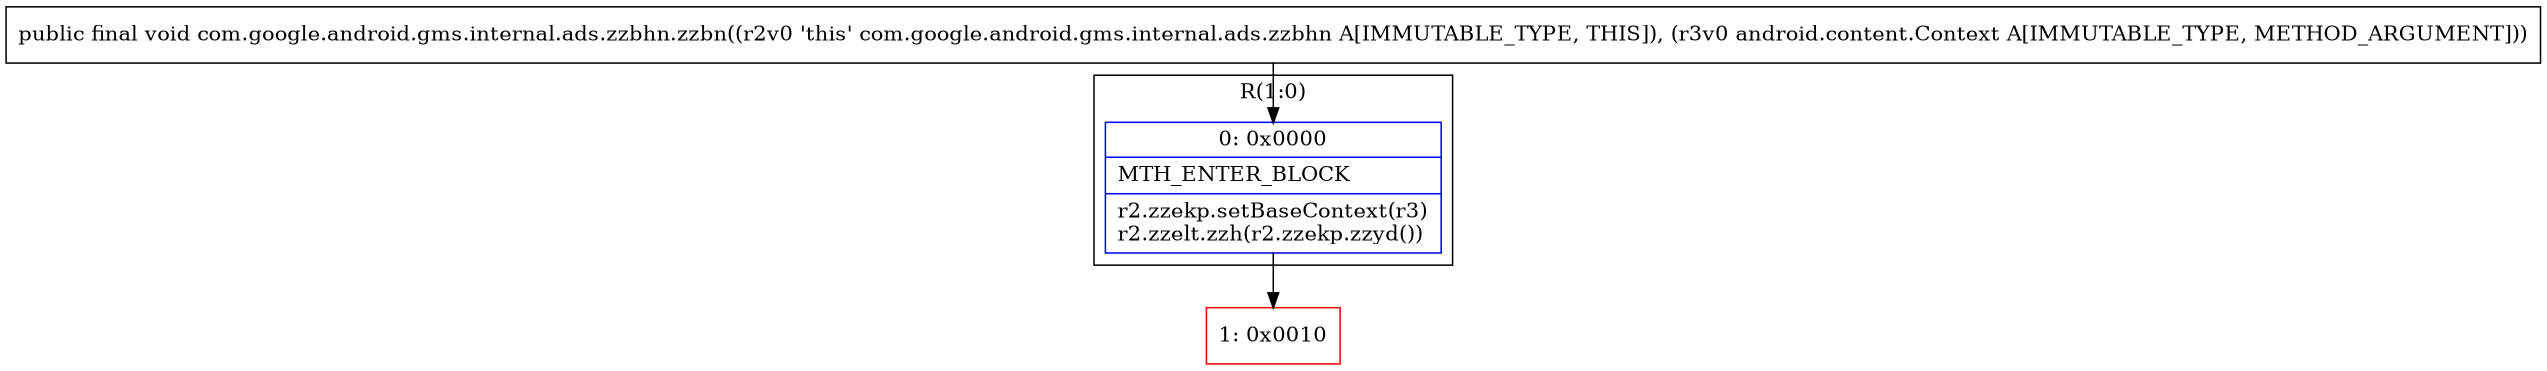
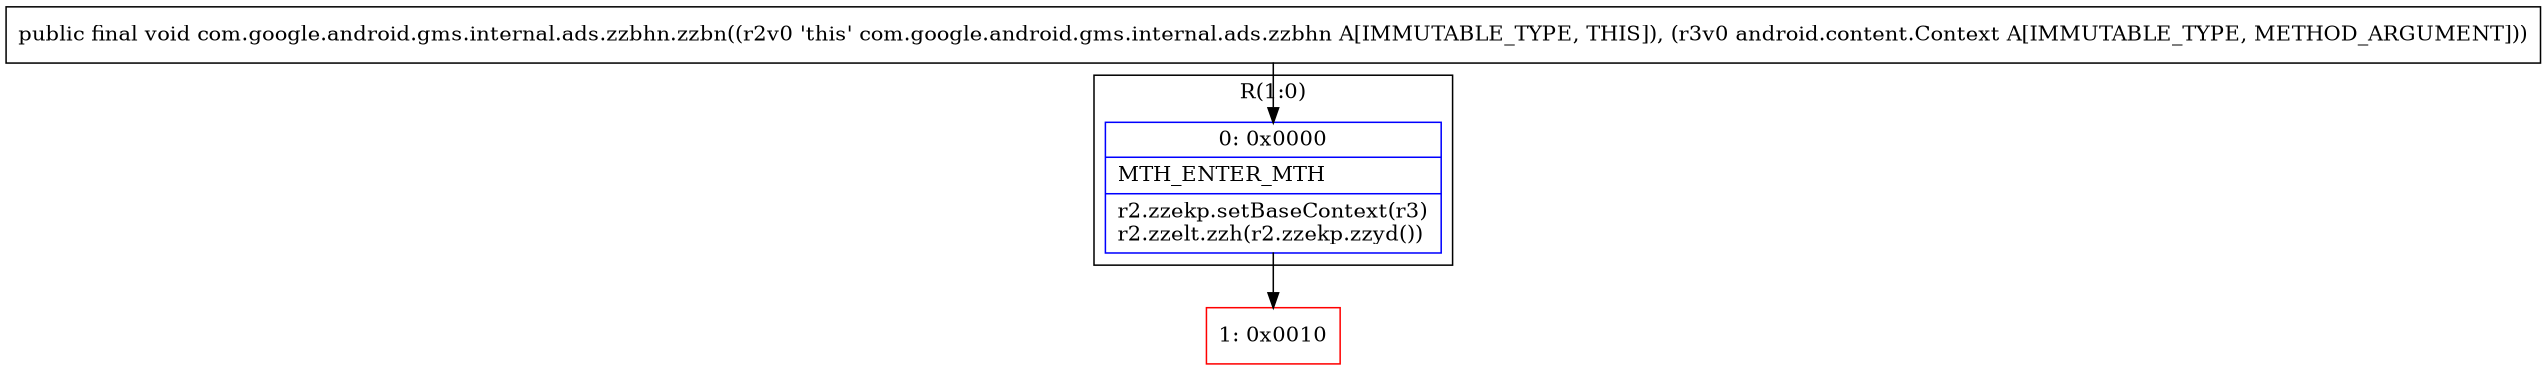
(1235, 175) -> (1222, 175)
